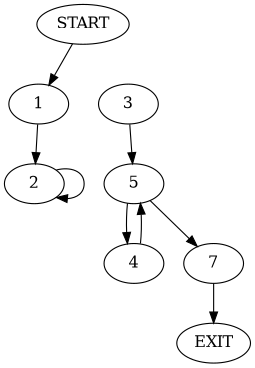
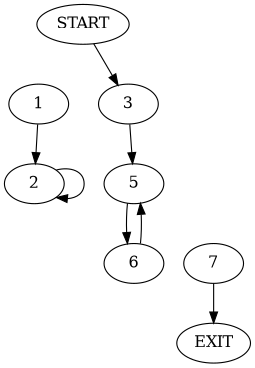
(64, 60) -> (103, 60)
(170, 220) -> none
(134, 263) -> (134, 263)
